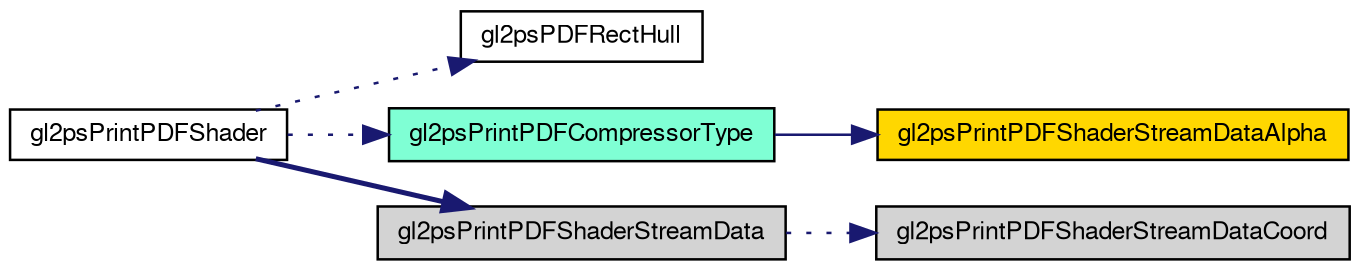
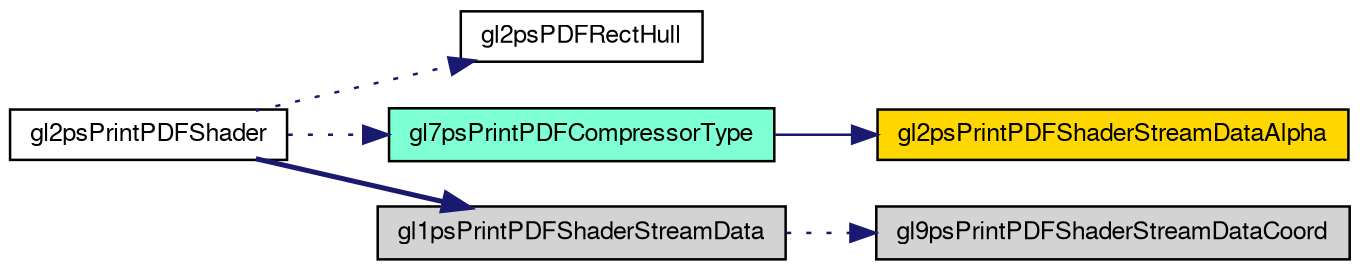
(582, 135) -> (582, 135)
(582, 233) -> (582, 233)
(1113, 233) -> (1113, 233)
